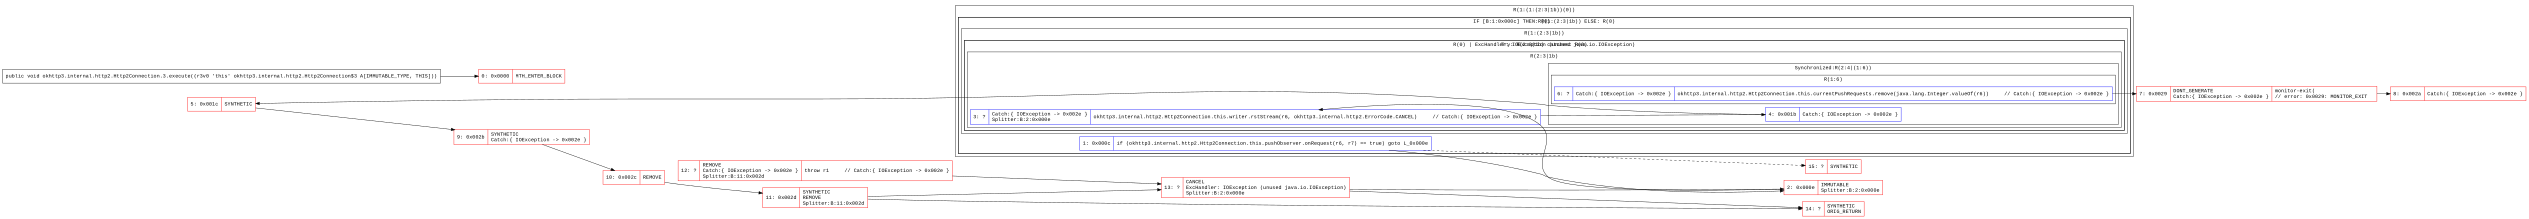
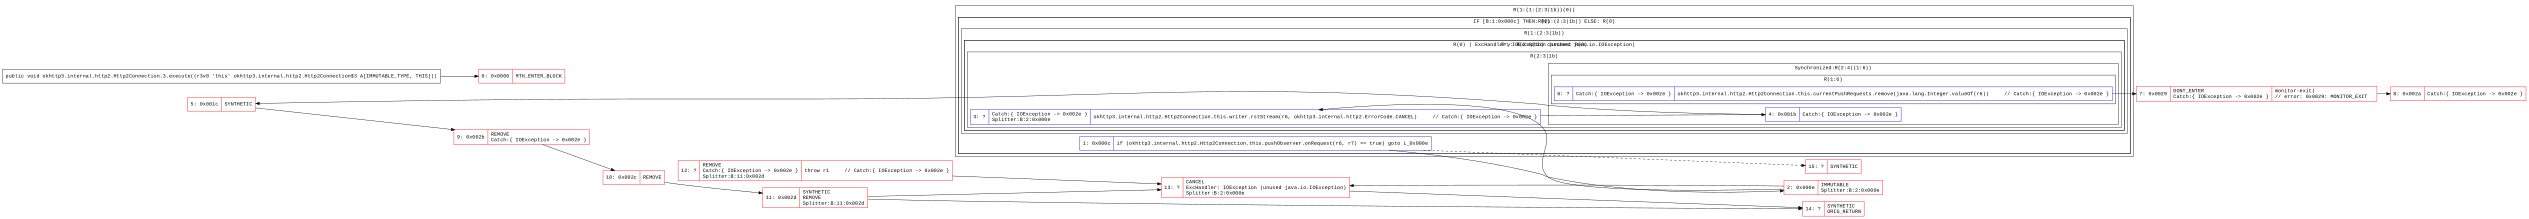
(2193, 91) -> (2189, 91)
(505, 134) -> (500, 134)
(1565, 190) -> (1558, 185)
